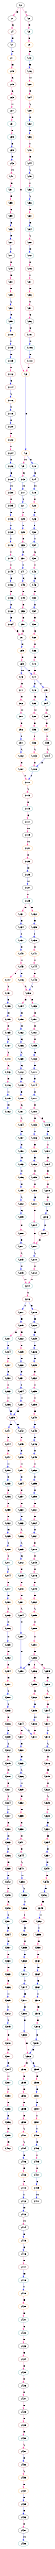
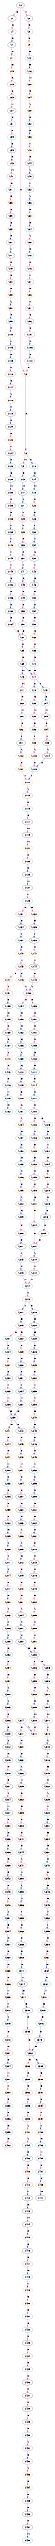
(28, 1664) -> (27, 1648)
